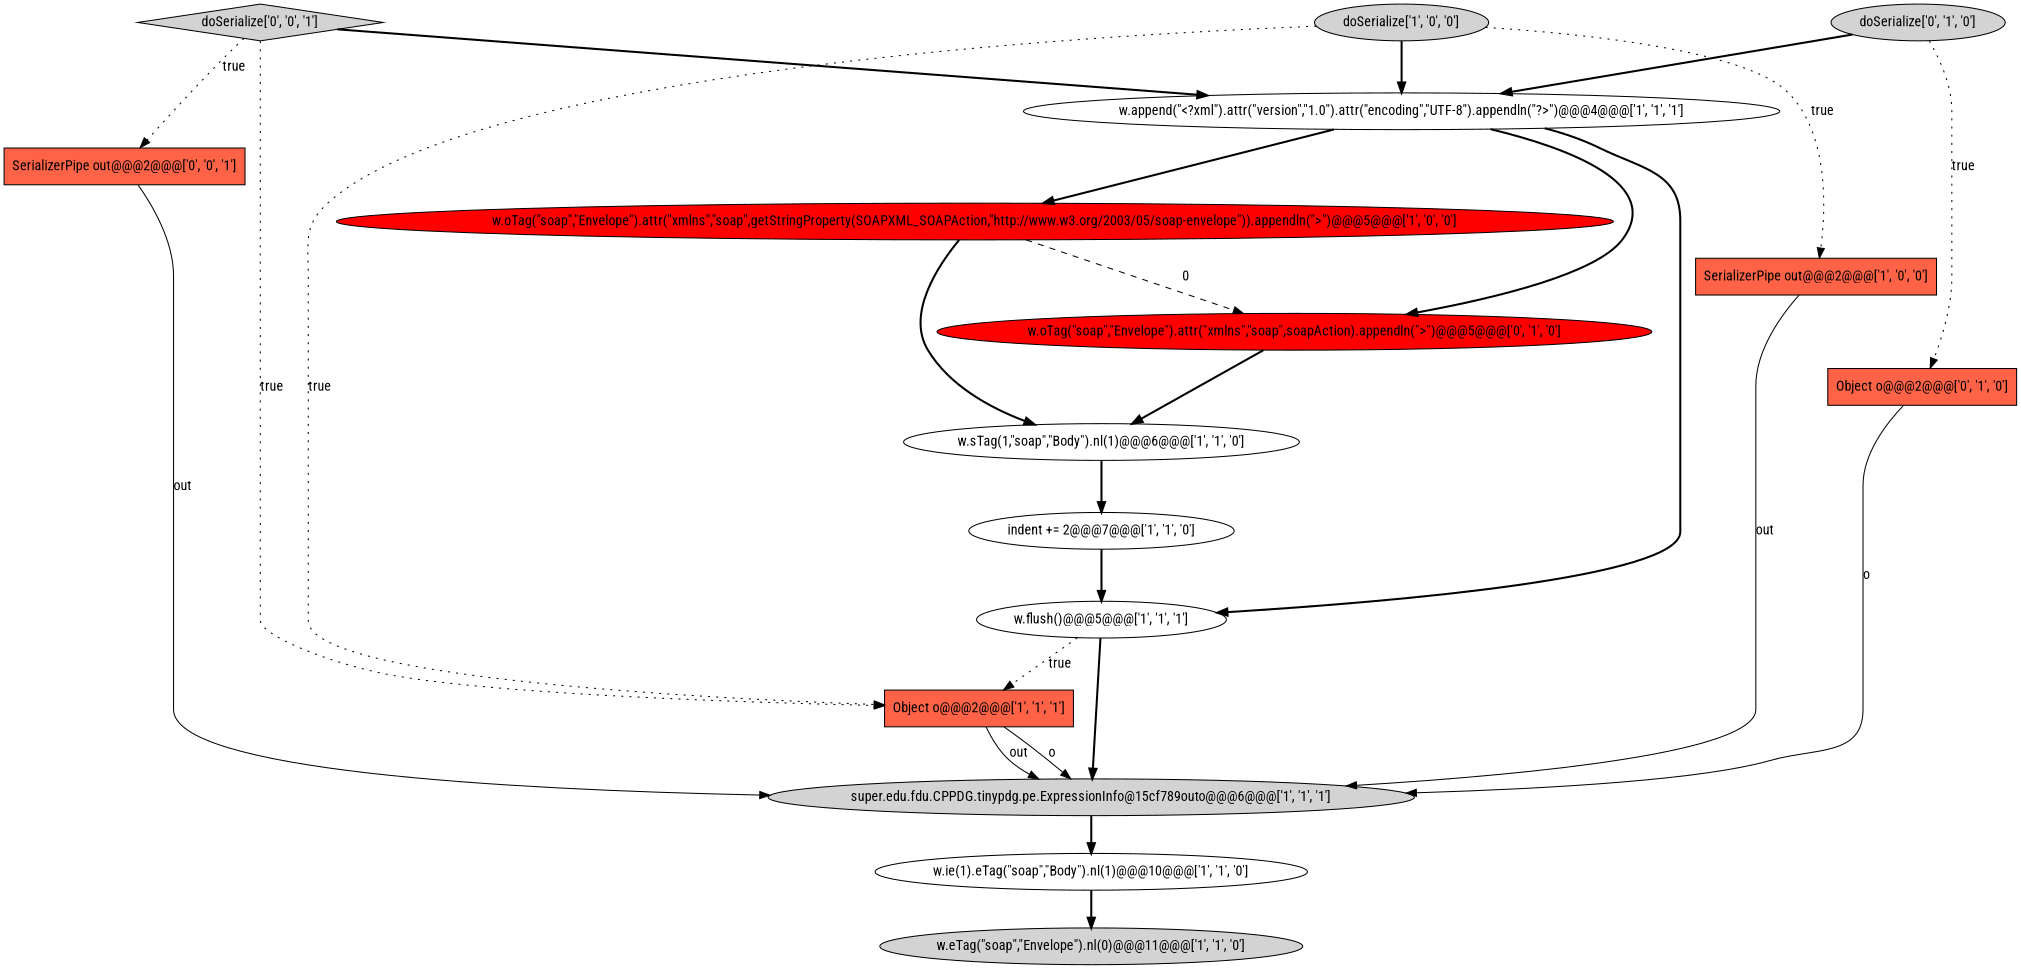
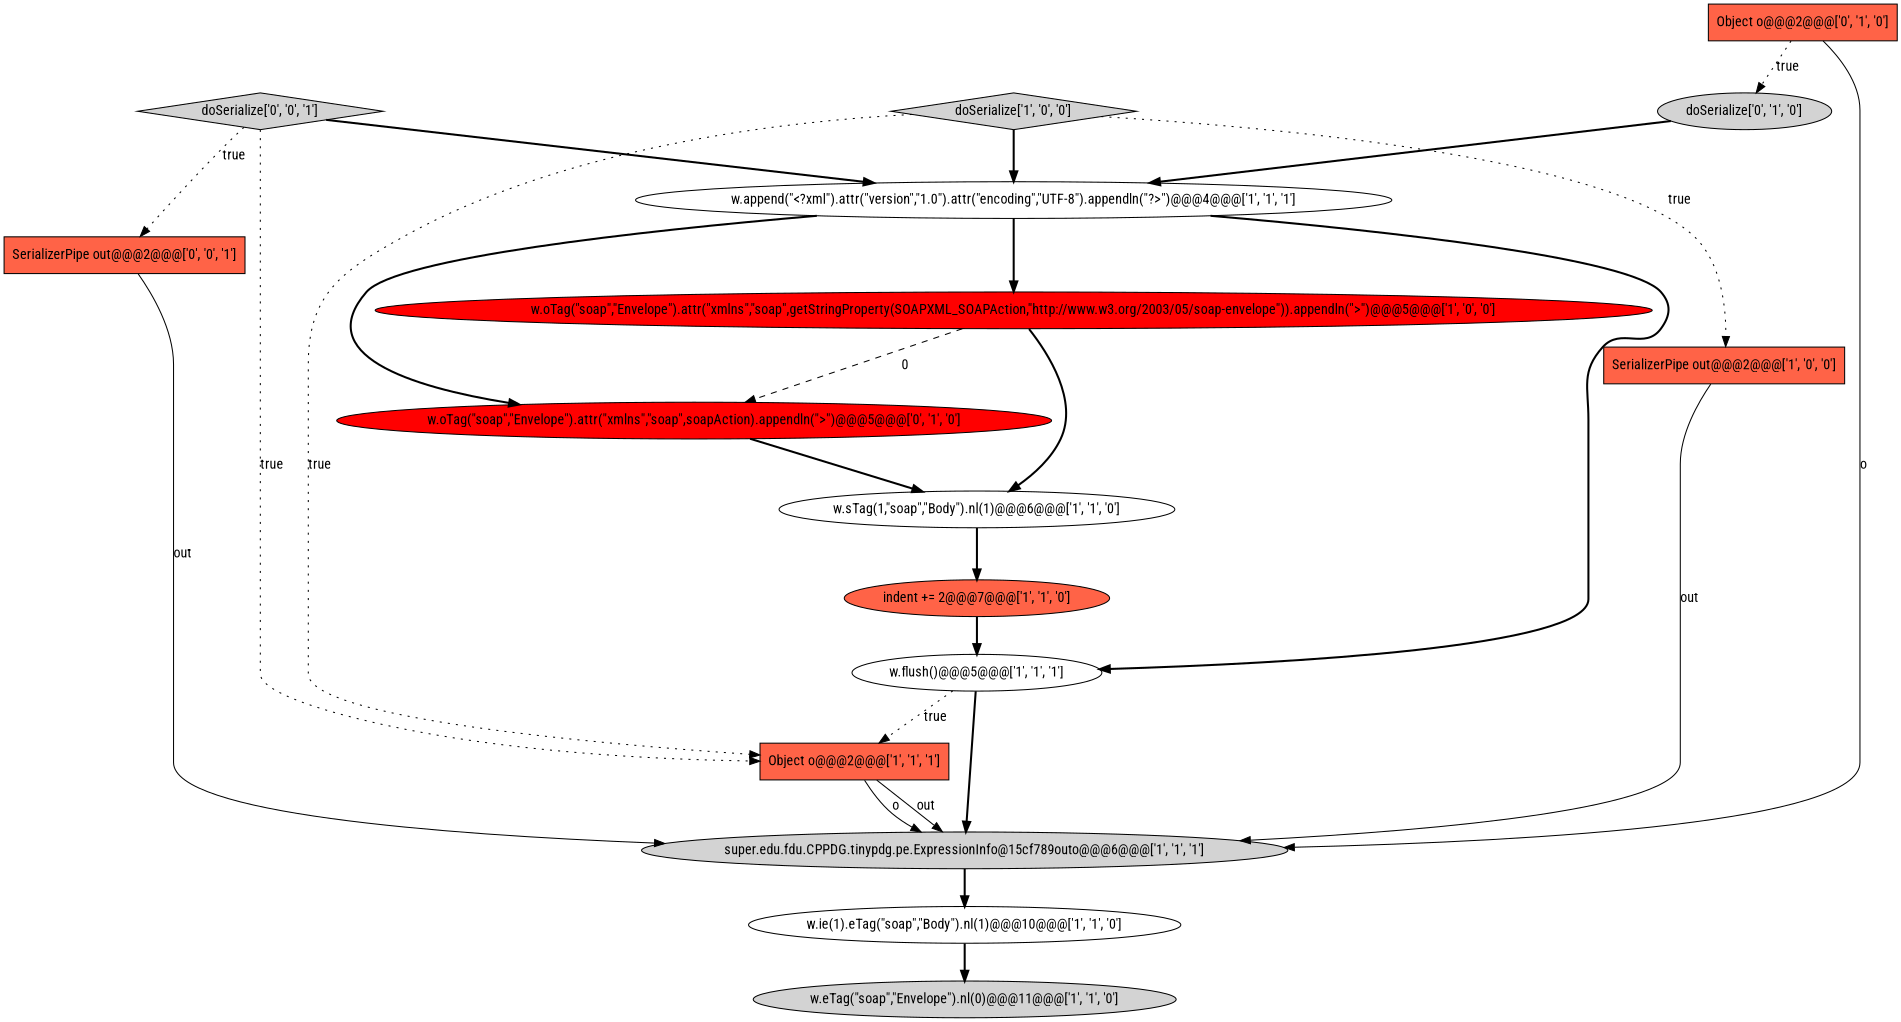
(1402, 22) -> (1014, 111)
(1952, 199) -> (1777, 63)
(1101, 531) -> (977, 598)
